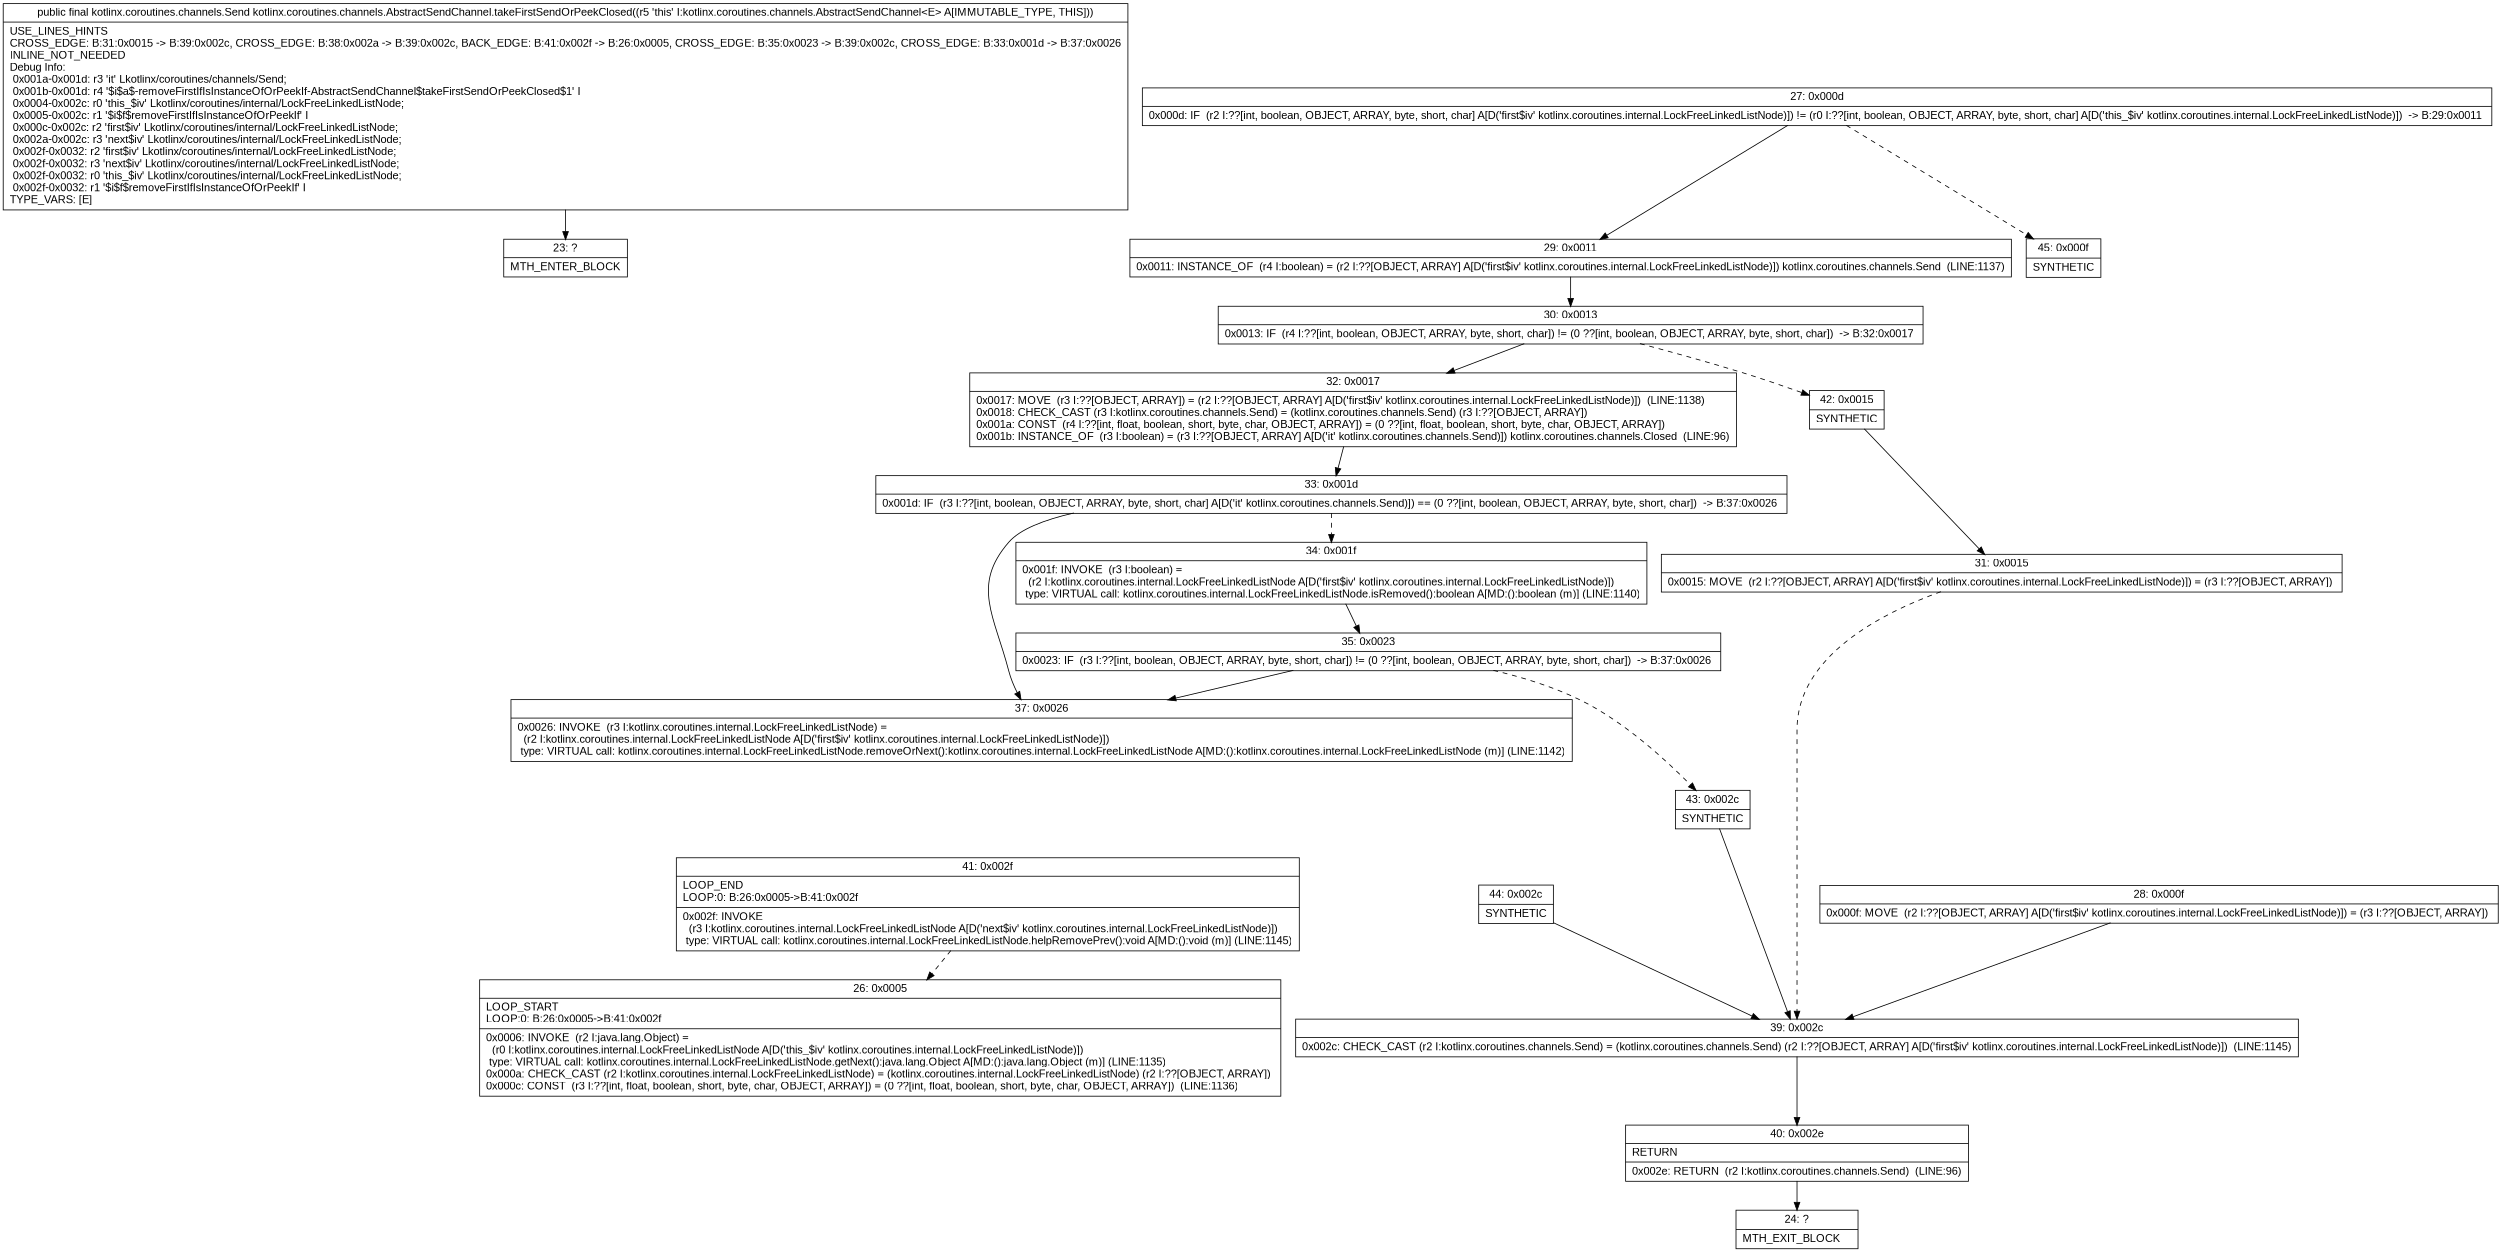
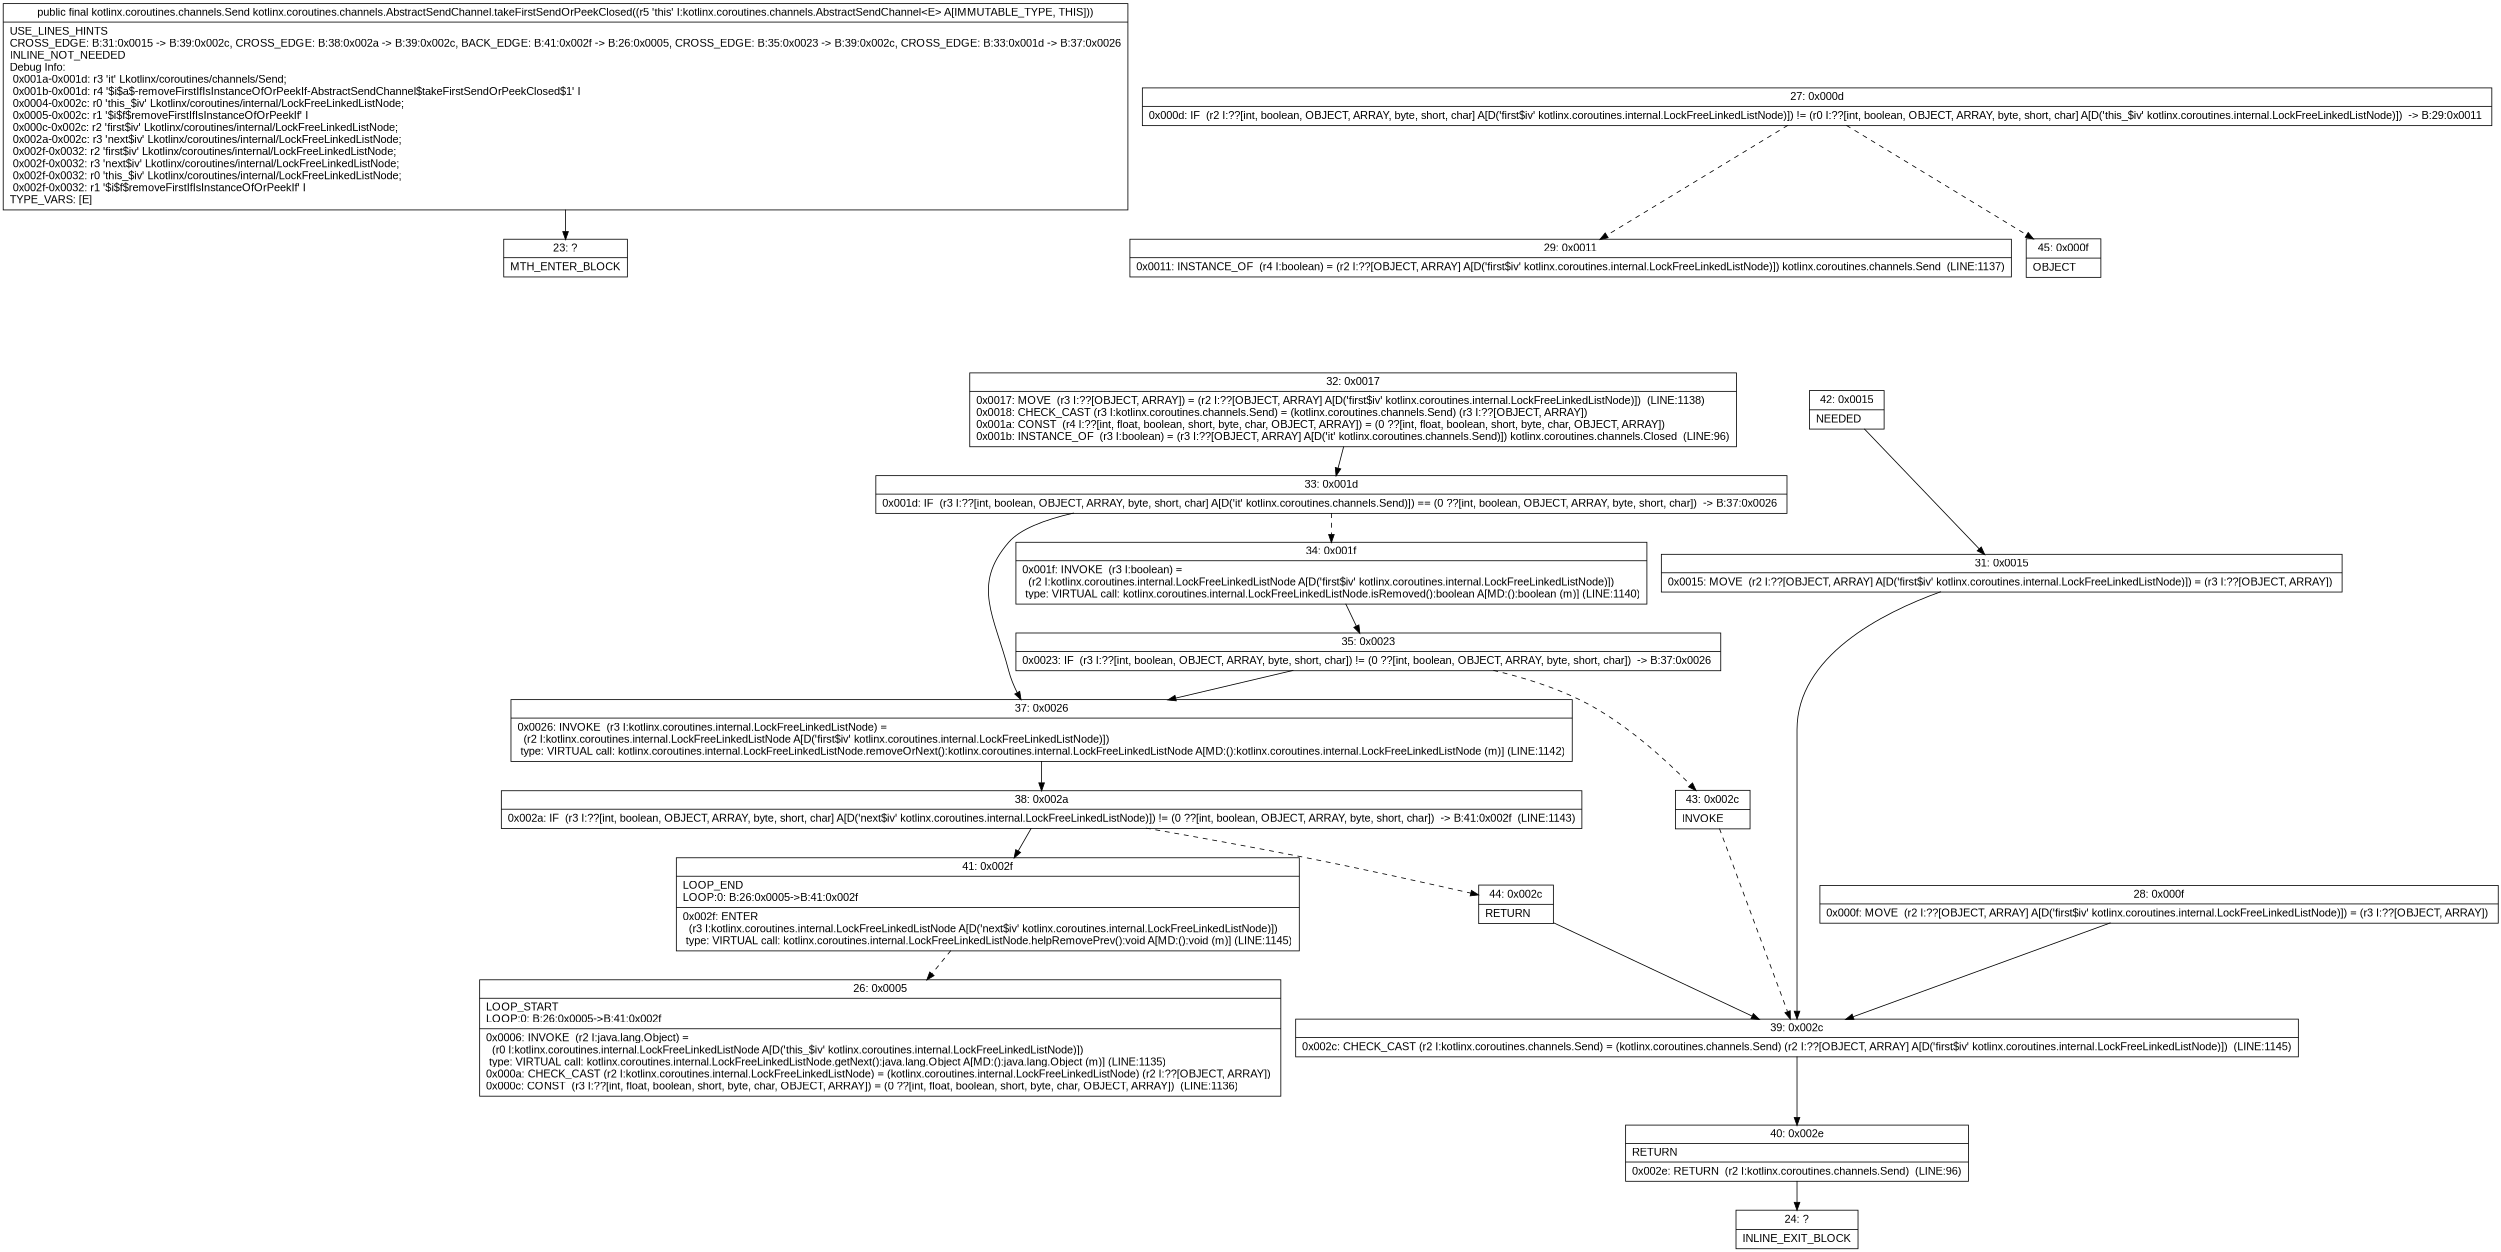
(1697, 180) -> (1697, 180)
(2064, 267) -> (2055, 267)
(1571, 325) -> none
(1847, 419) -> (1839, 419)
(1797, 765) -> (1797, 765)
none -> (1042, 810)
(1713, 819) -> (1703, 819)
(1516, 914) -> (1508, 914)
(726, 917) -> (724, 917)
(1753, 920) -> (1753, 920)
(1791, 1239) -> (1797, 1239)
